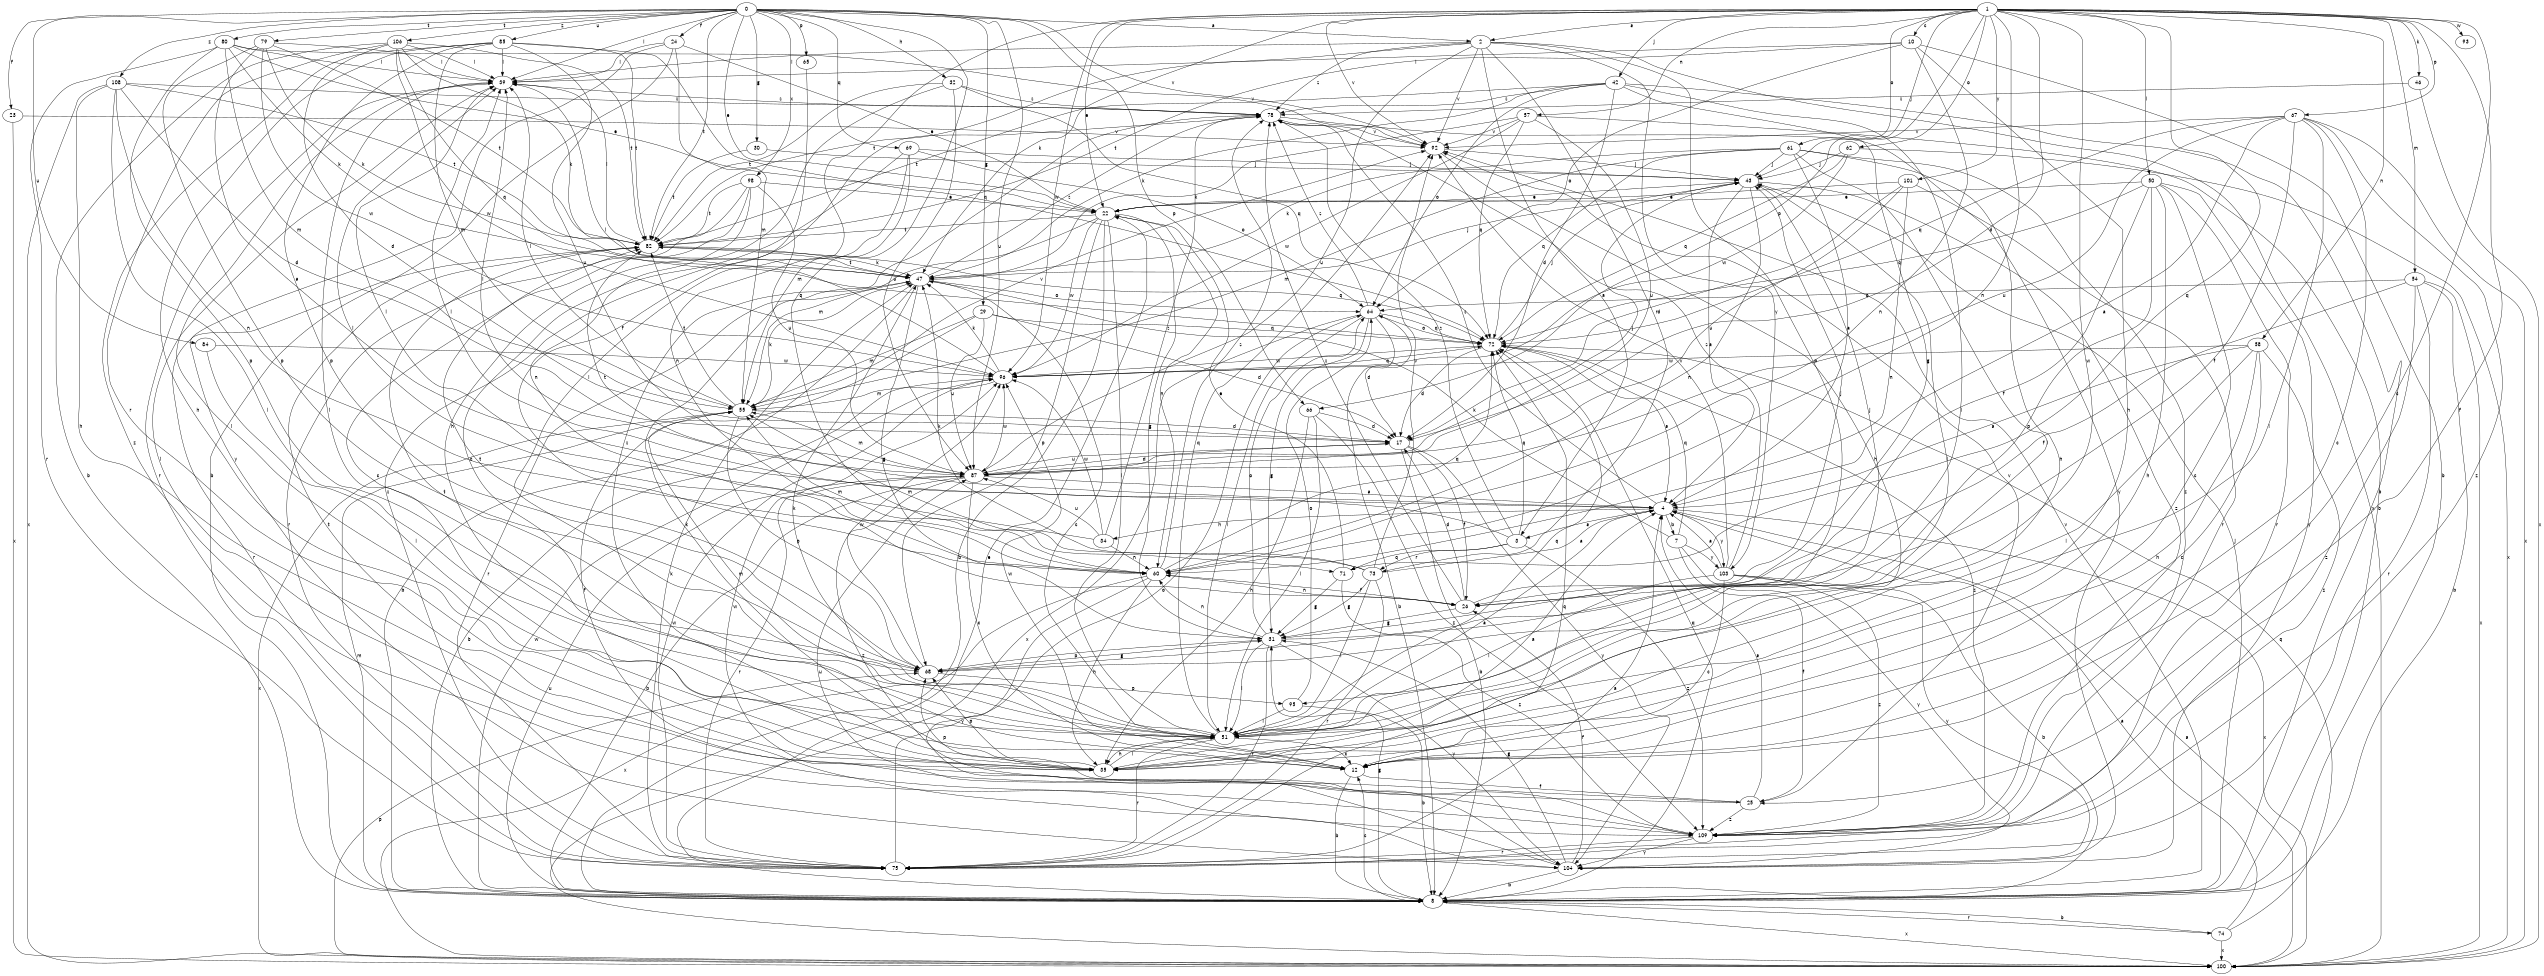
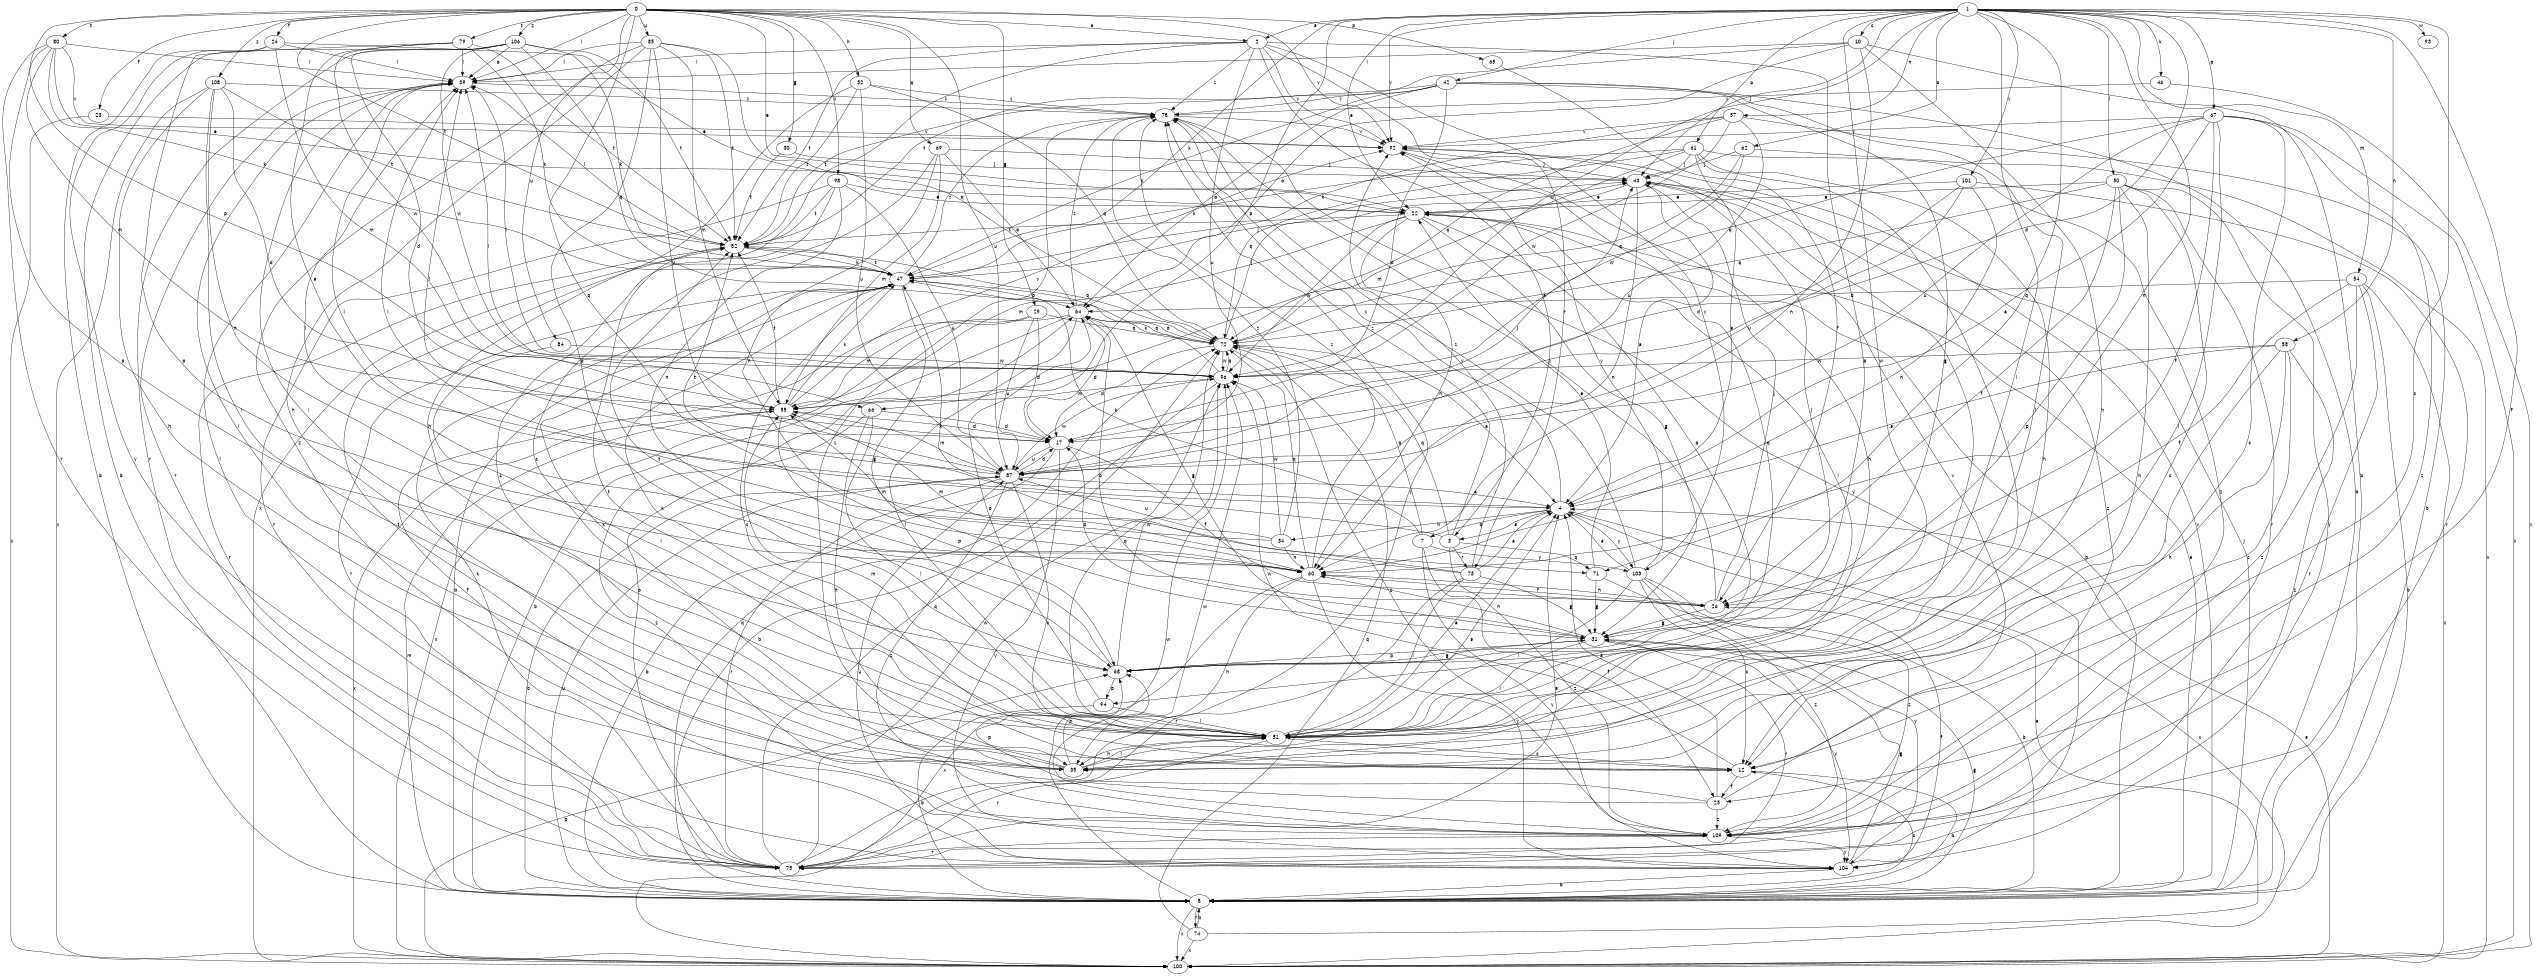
(475, 62) -> (498, 62)
(339, 571) -> (166, 532)
(1293, 705) -> (1103, 705)
